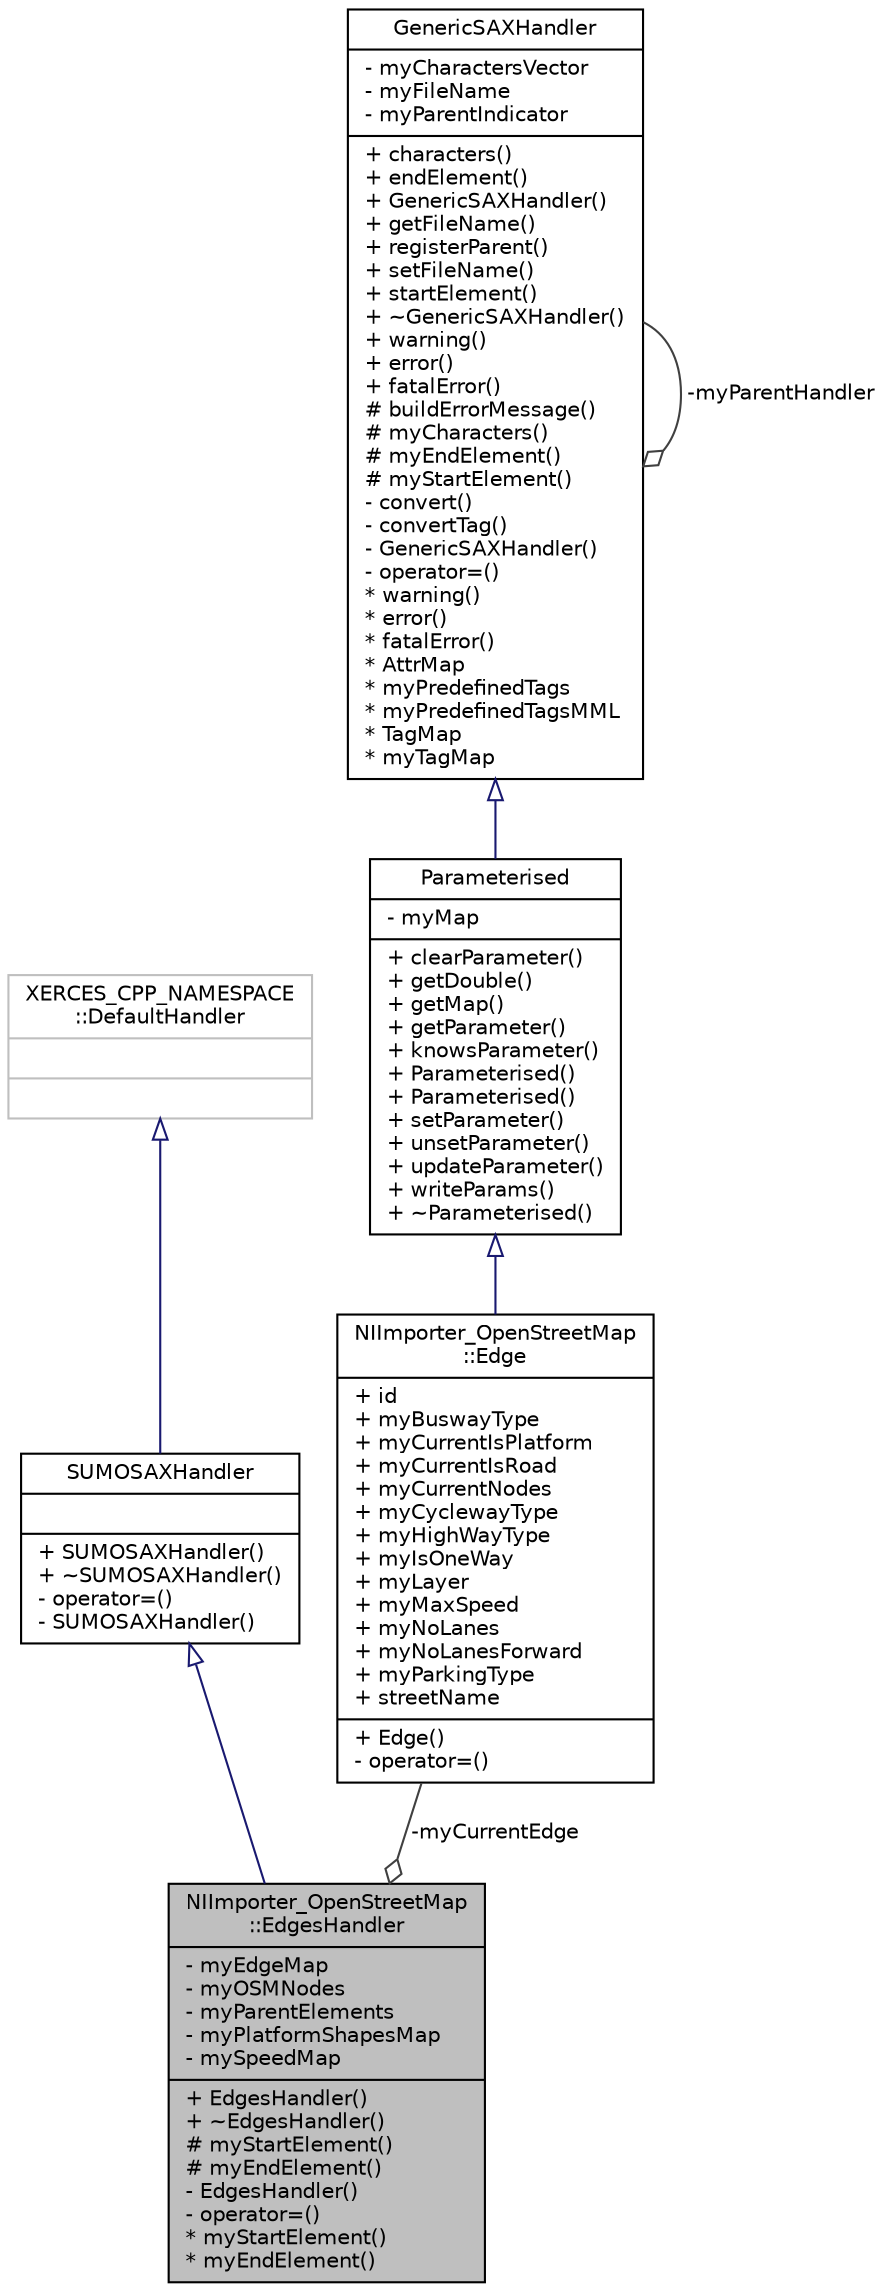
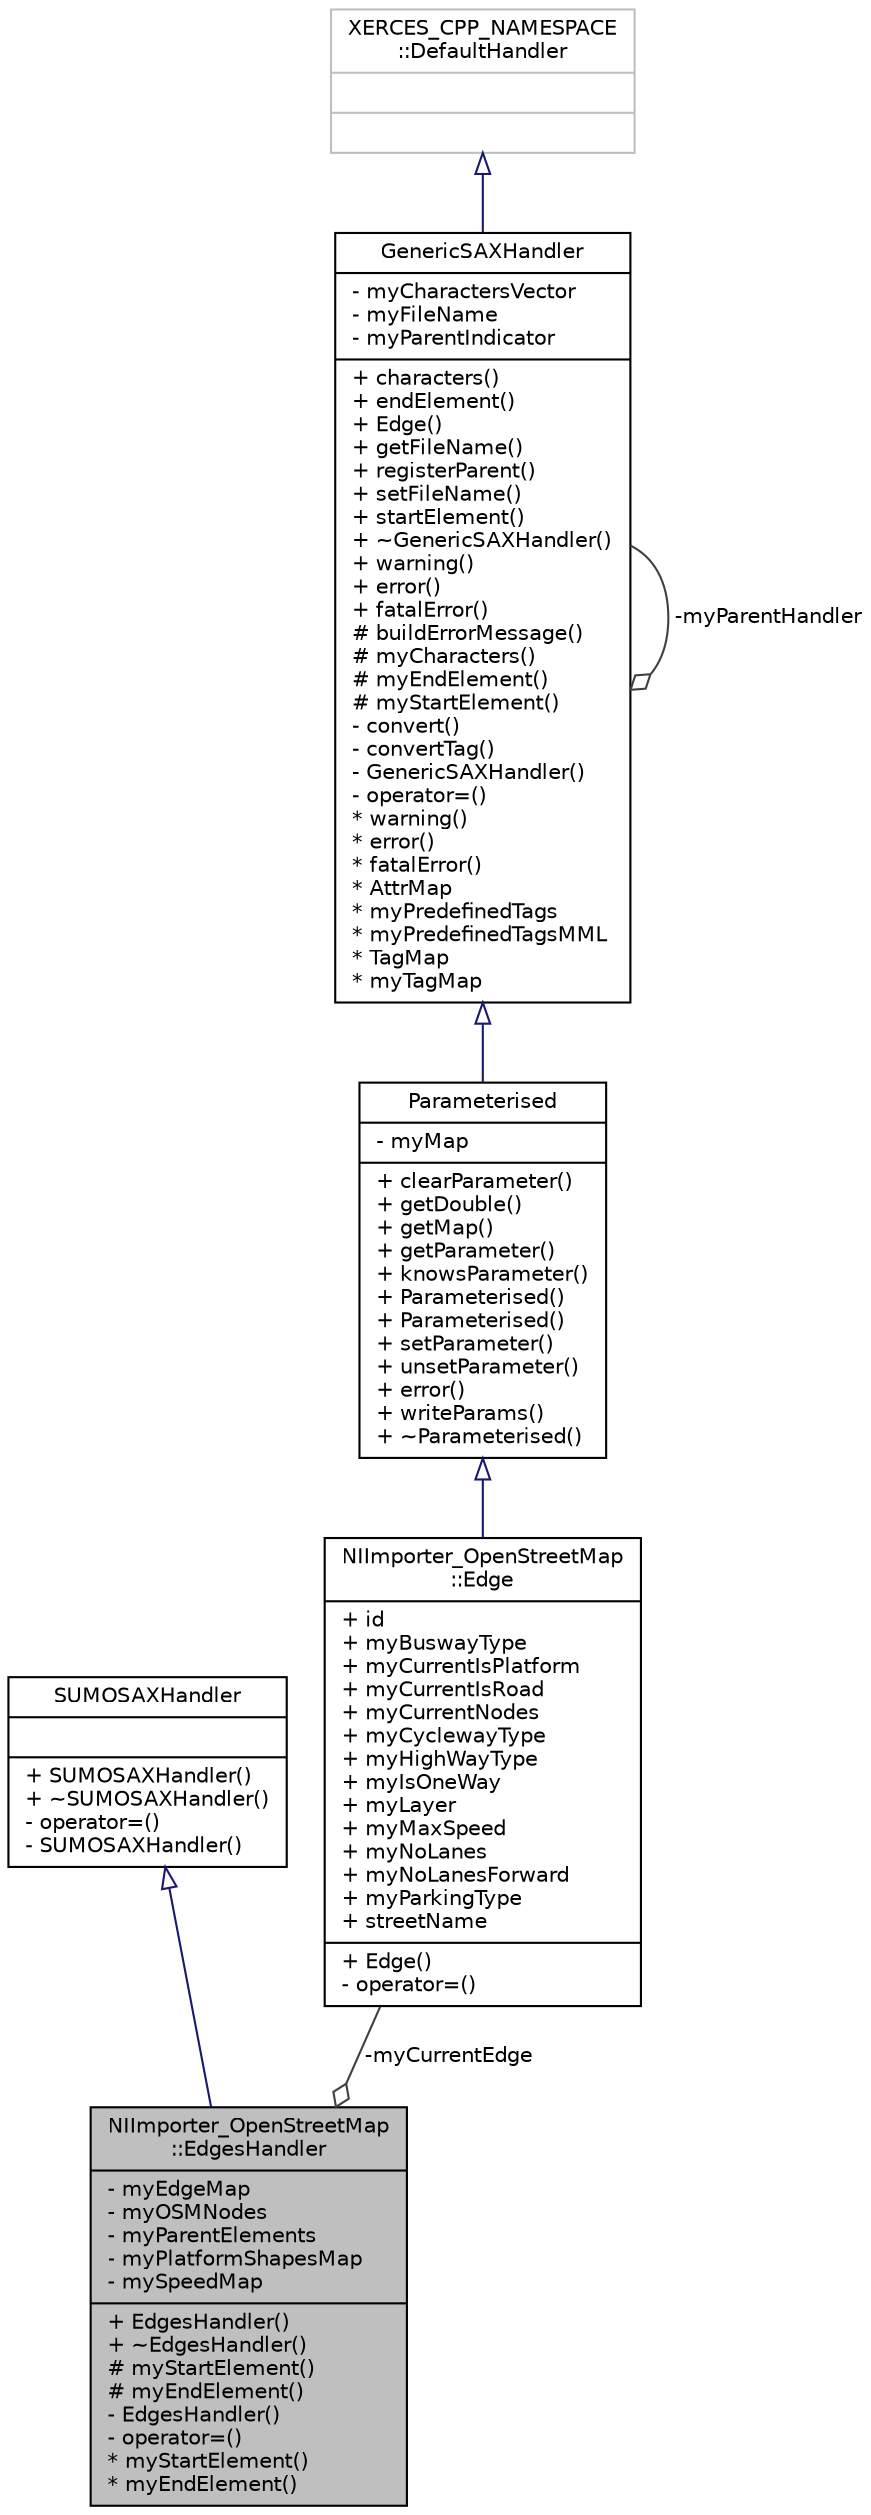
(486, 201) -> (397, 425)
(495, 1167) -> (422, 1390)
(160, 1297) -> (483, 203)
